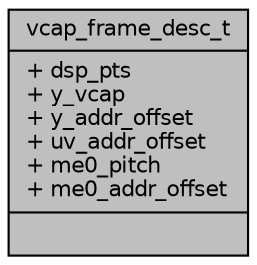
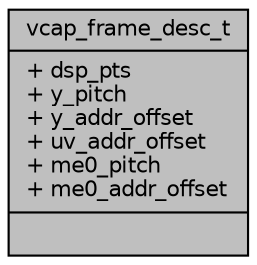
(75, 95) -> (77, 95)
